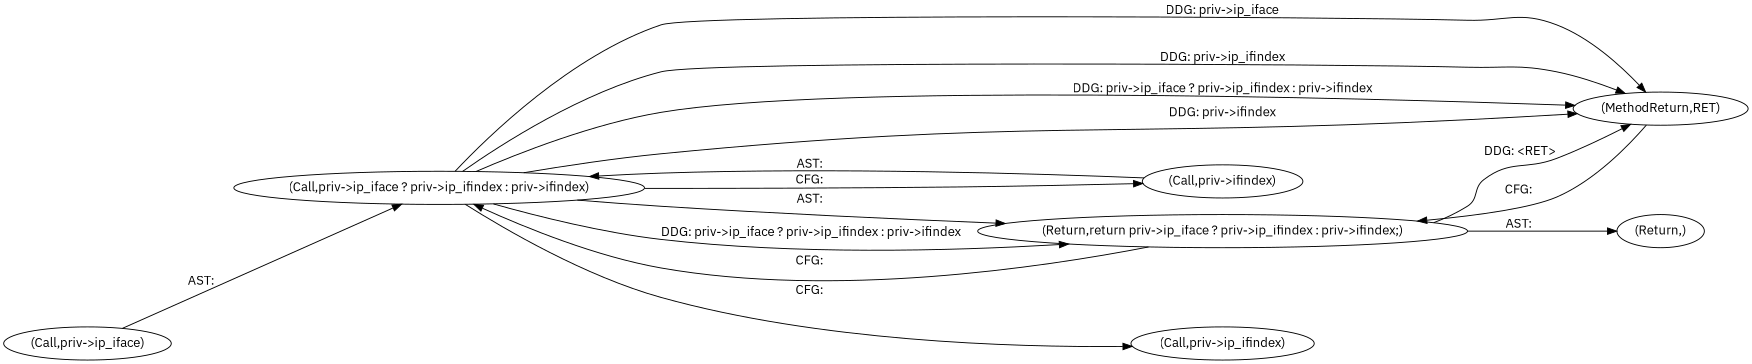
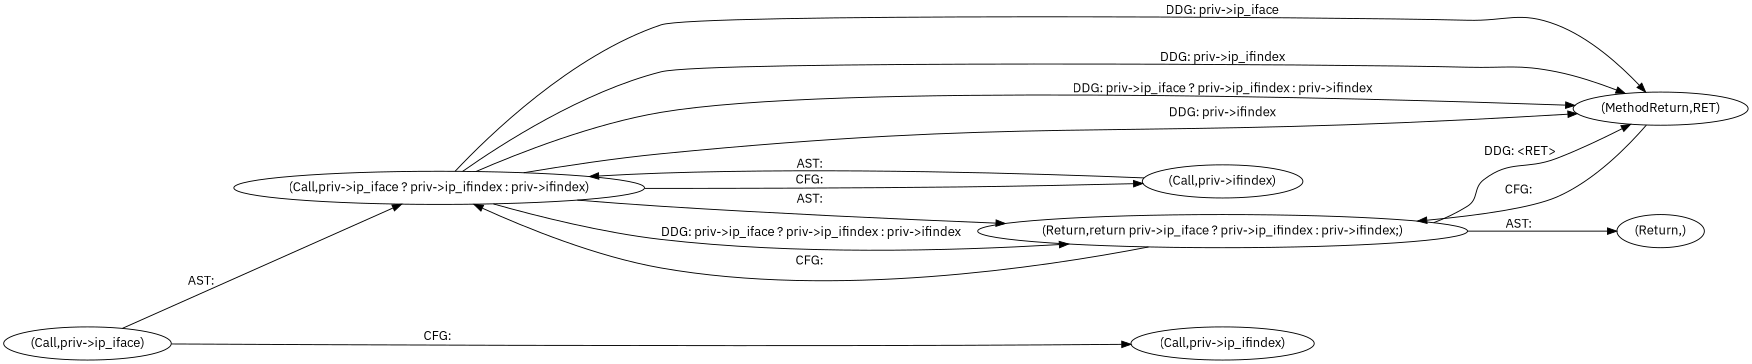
(782, 323) -> (647, 346)
